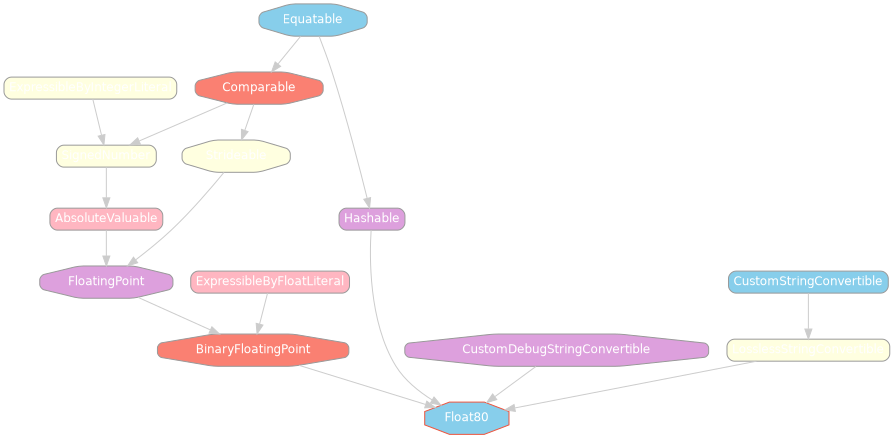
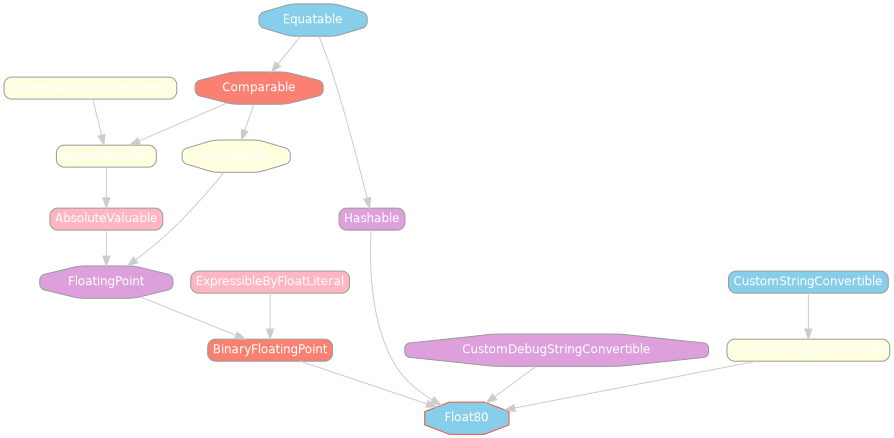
(253, 350) -> (270, 350)
